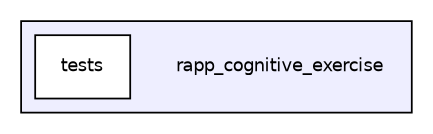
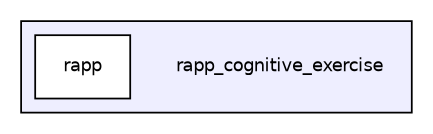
(83, 67) -> (83, 67)
